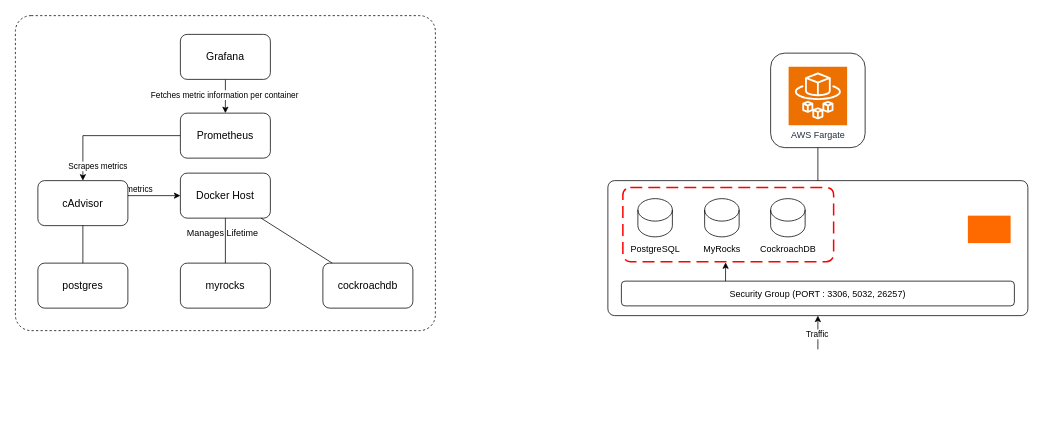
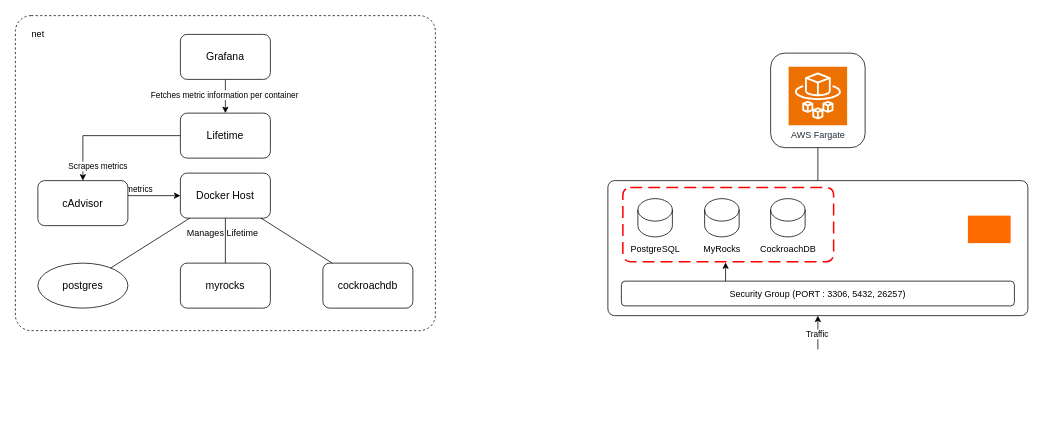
none -> (38, 34)
(225, 135) -> (225, 135)
(83, 245) -> (150, 243)
(83, 285) -> (83, 285)
(818, 294) -> (818, 294)
